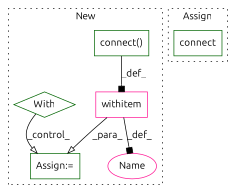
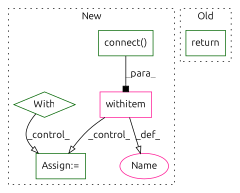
(198, 17) -> (206, 17)
(198, 43) -> (206, 43)
(134, 74) -> (141, 74)
(126, 132) -> (134, 132)
(108, 135) -> (110, 135)
